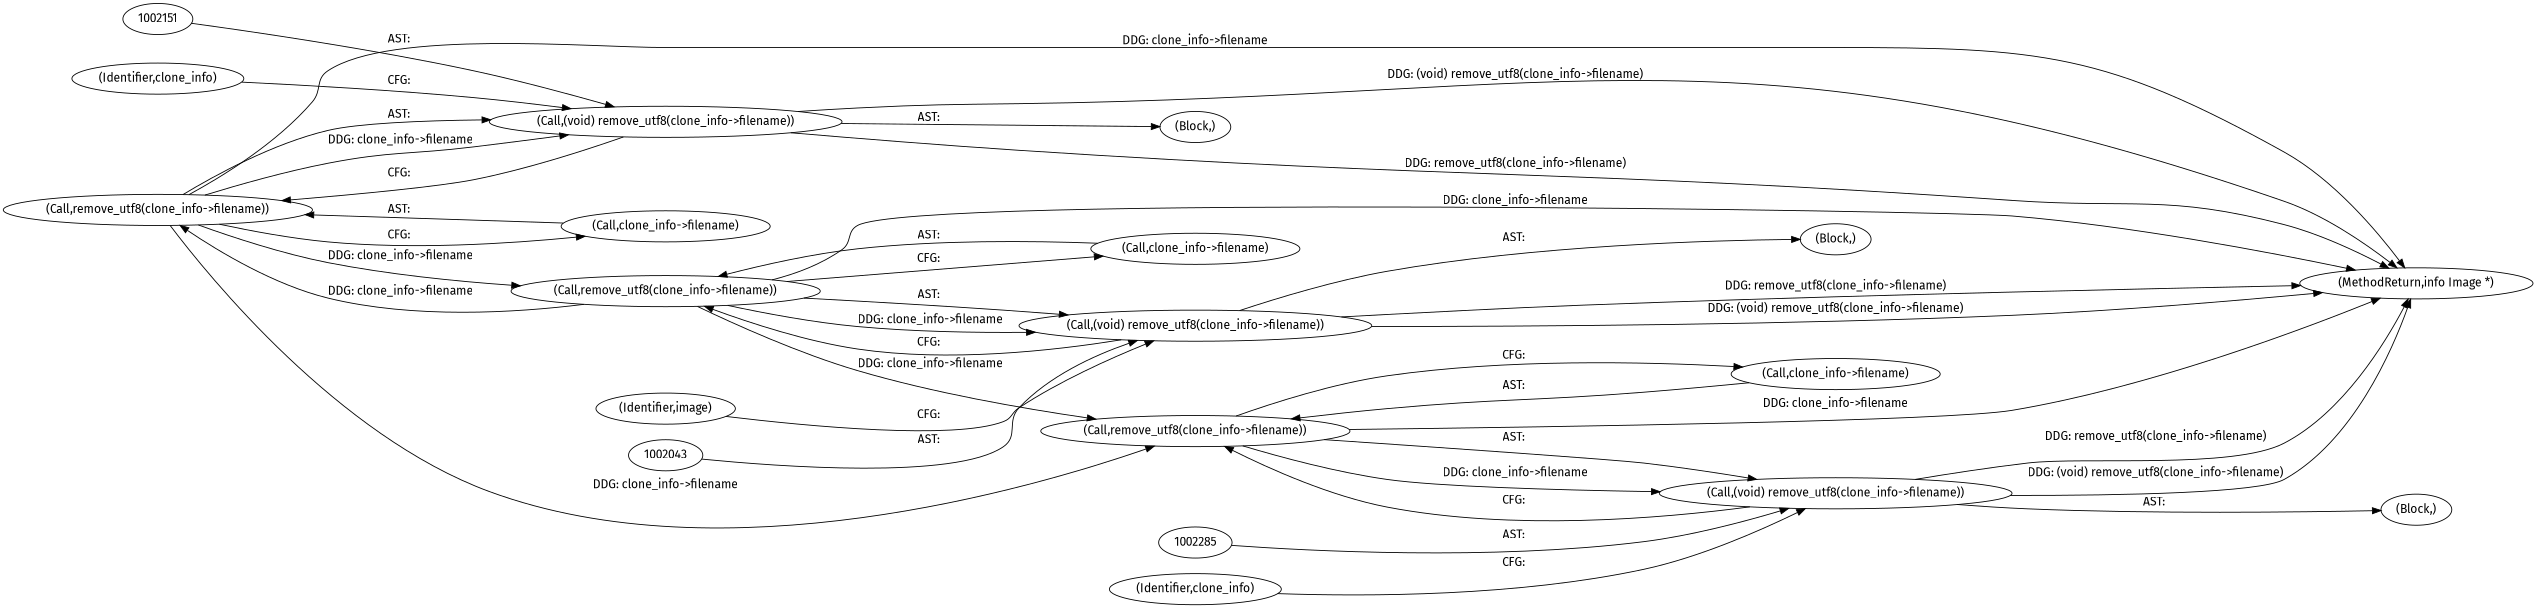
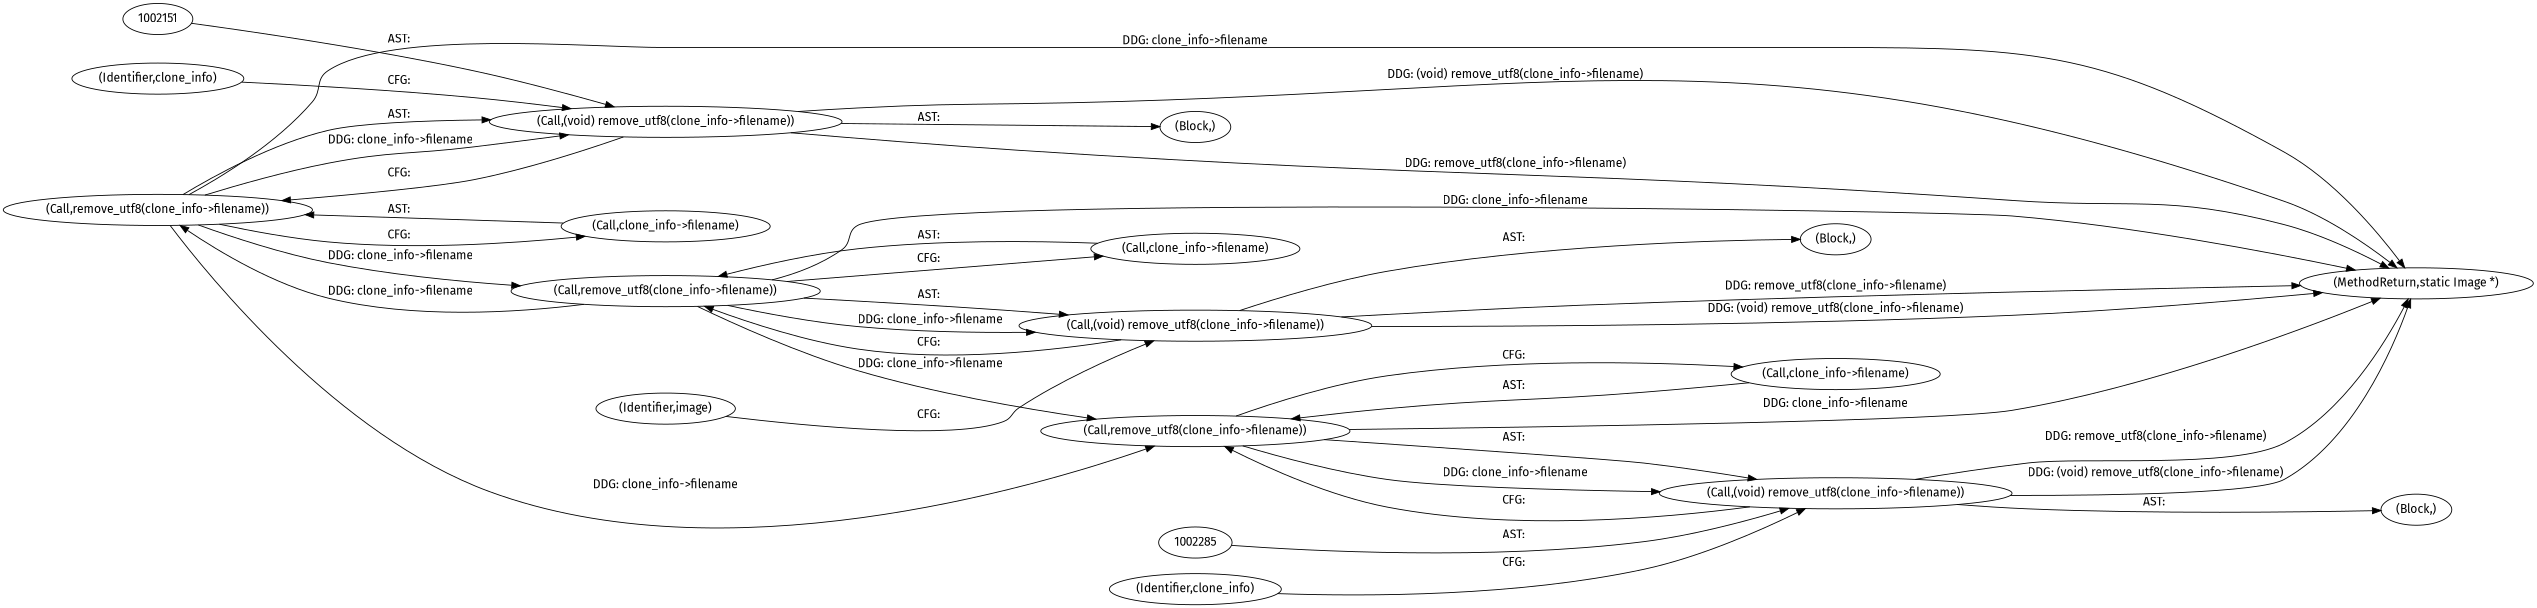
(2416, 283) -> (2416, 283)
(666, 455) -> none
